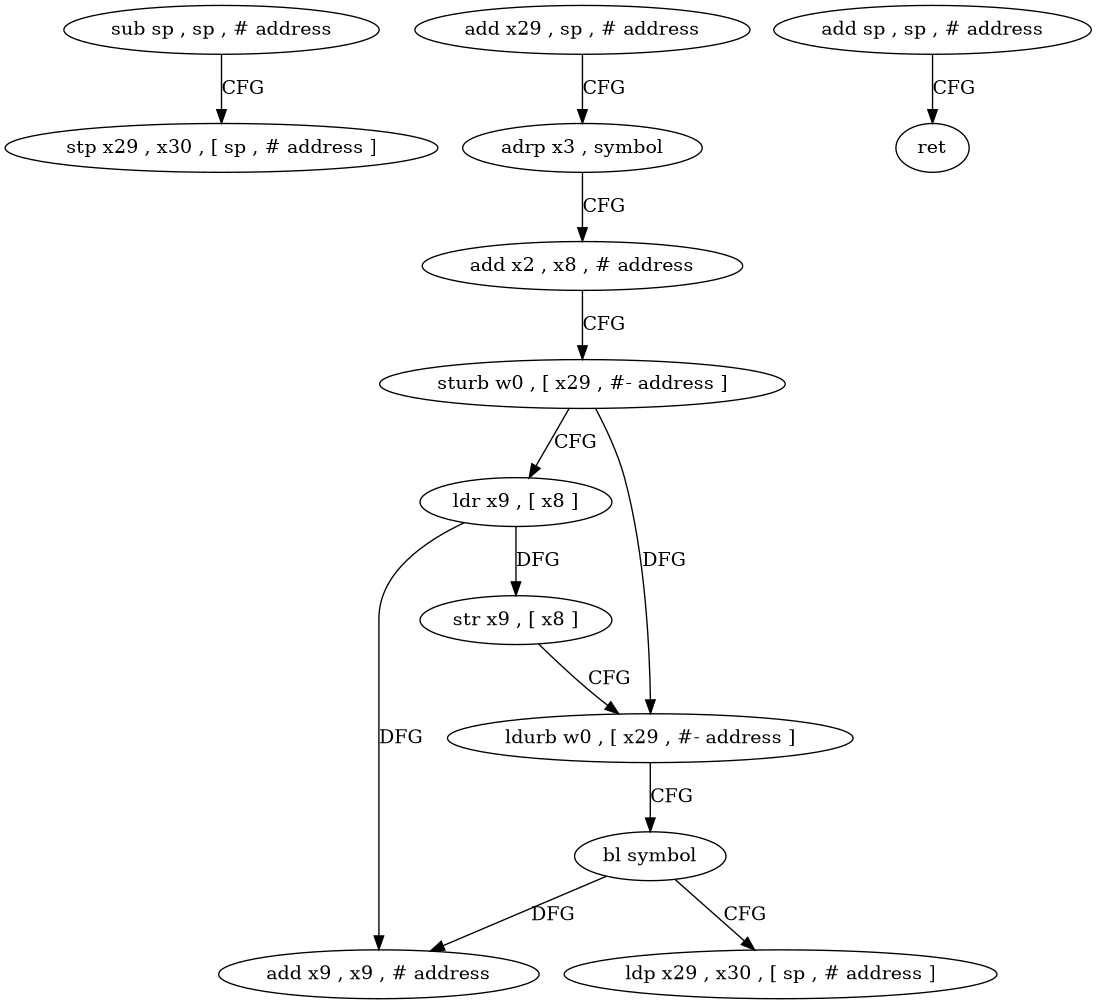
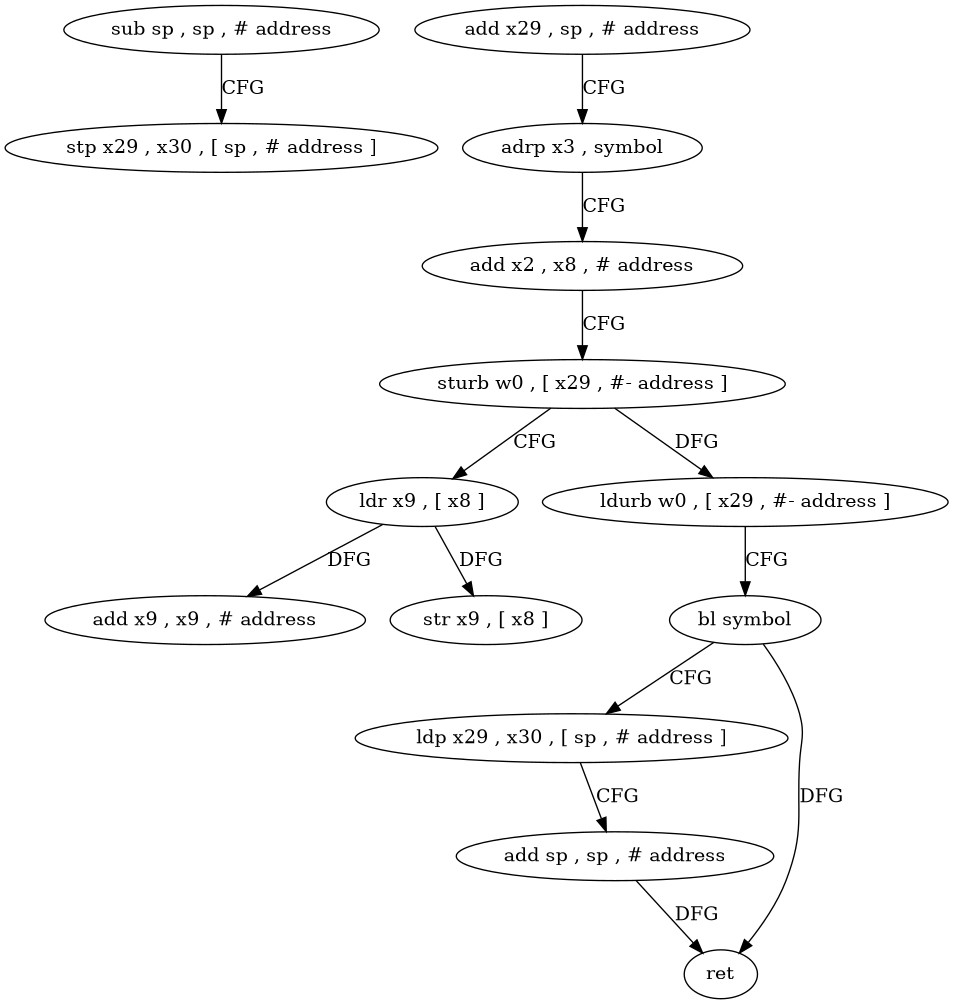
(954, 89) -> (697, 915)
(572, 676) -> none
none -> (591, 791)
(525, 911) -> (799, 795)
